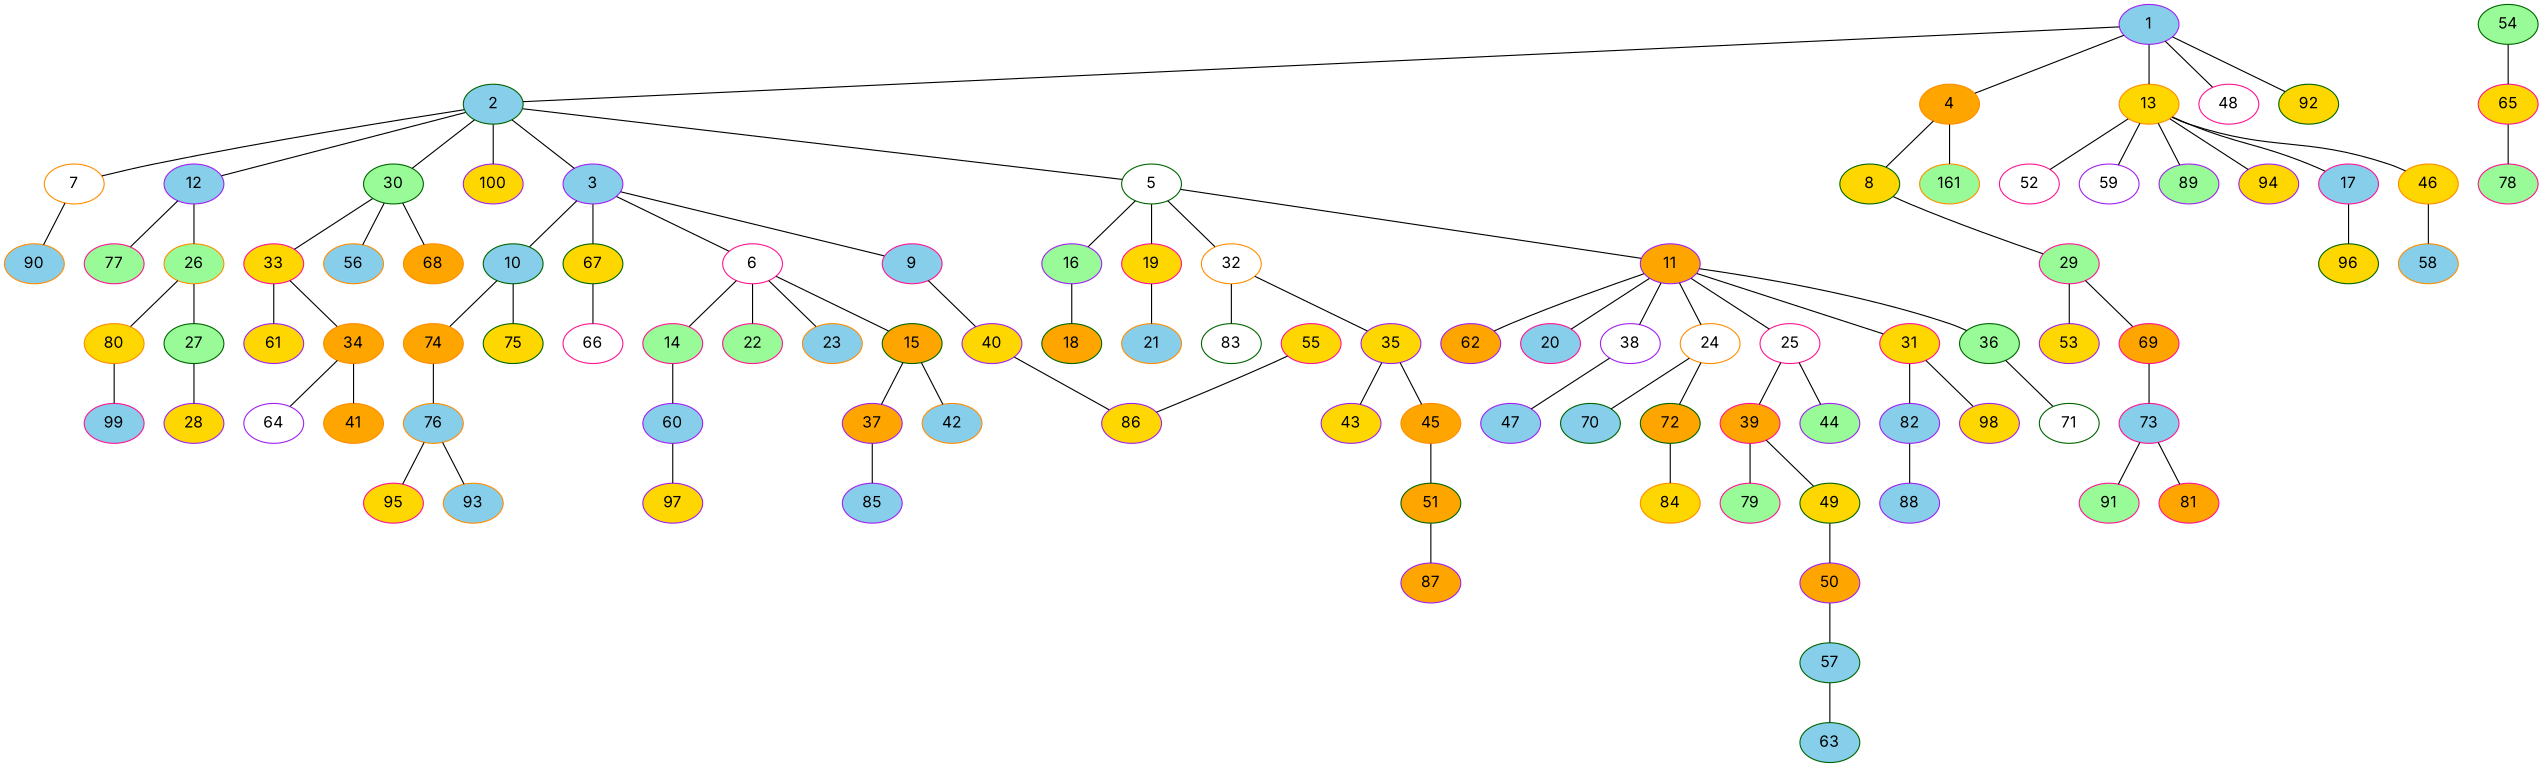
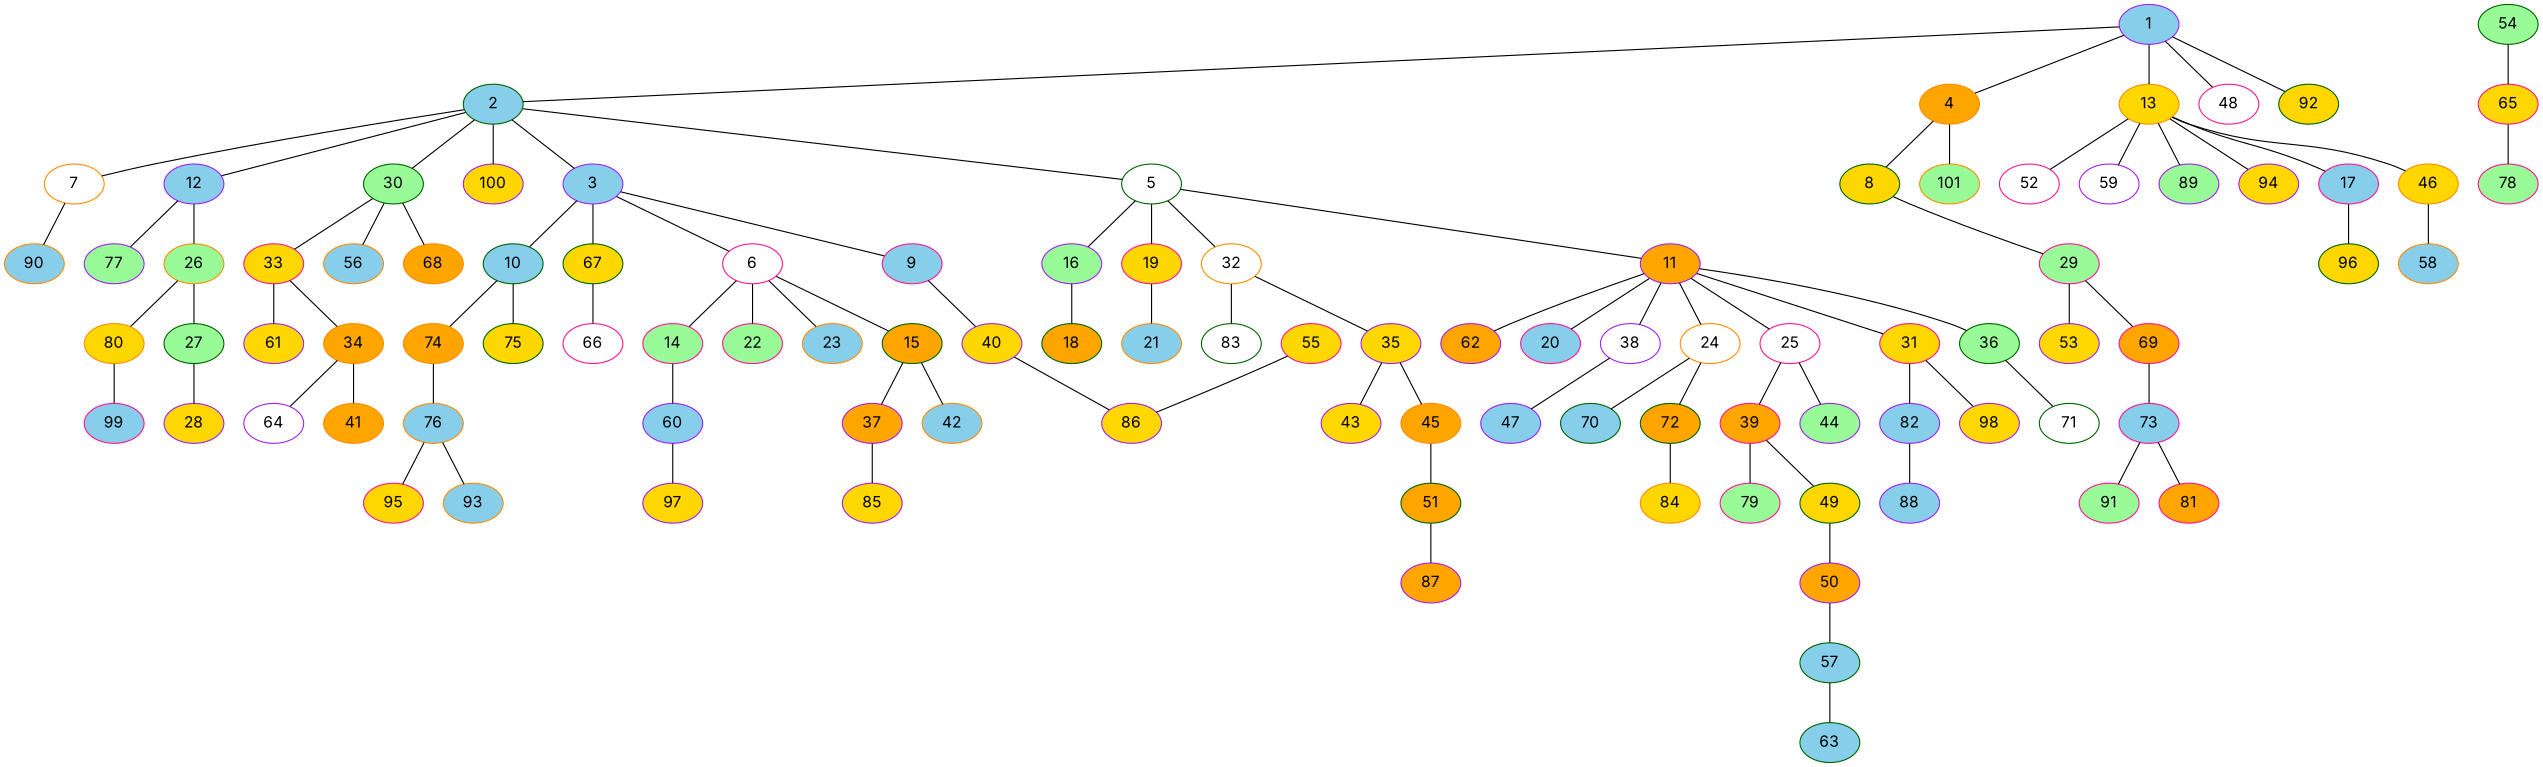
(1950, 184) -> (1950, 184)
(114, 264) -> (114, 264)
(872, 503) -> (872, 503)
